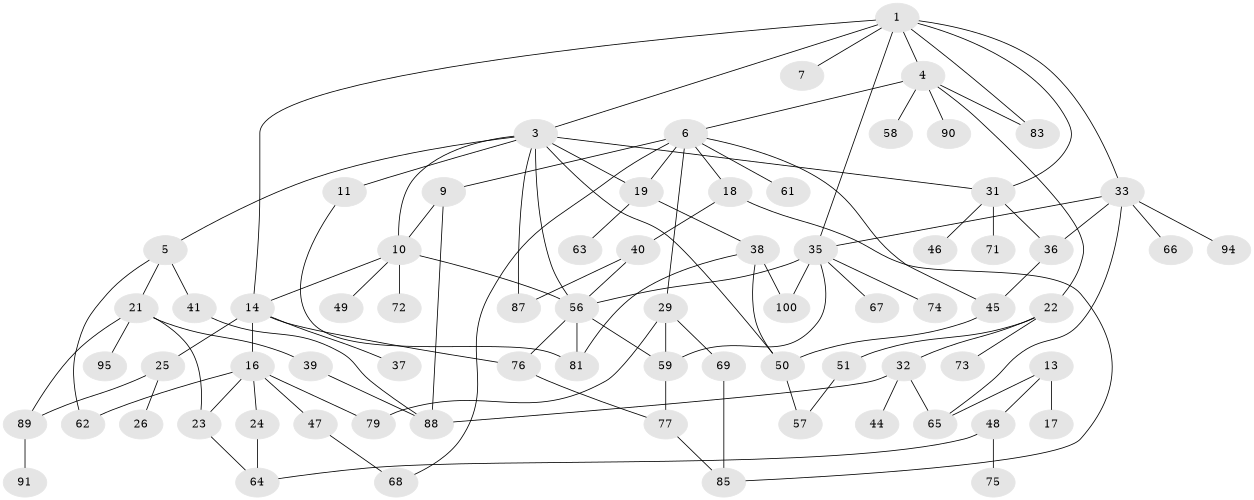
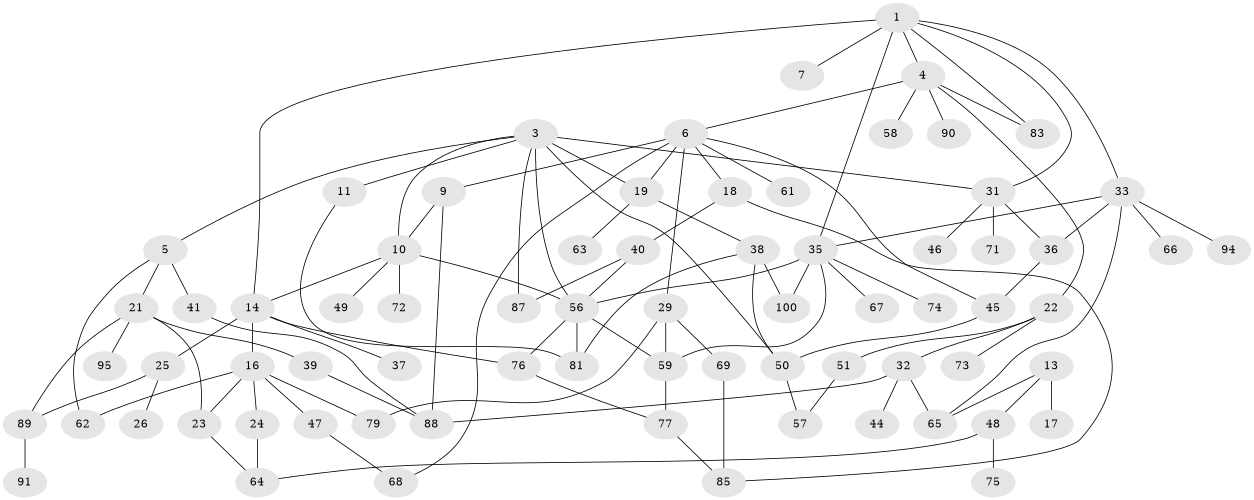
(716, 76) -> none
